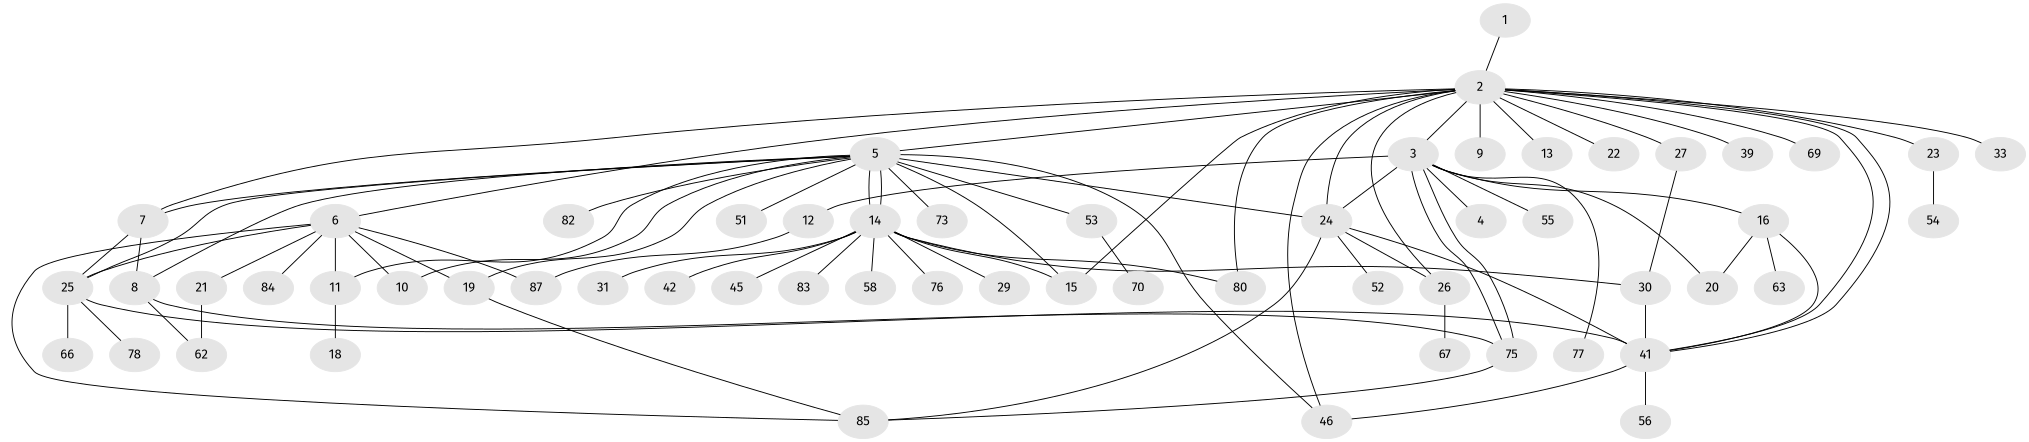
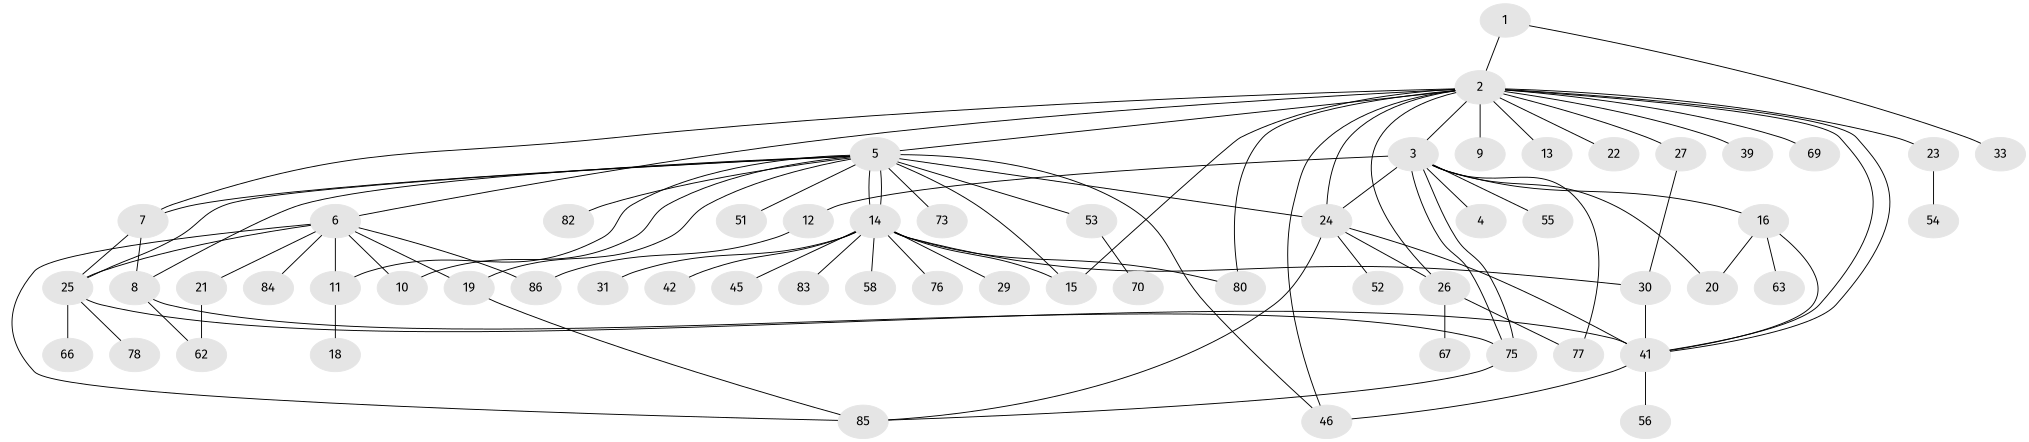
(1816, 114) -> (1757, 76)
(536, 288) -> (536, 288)
none -> (1500, 316)
